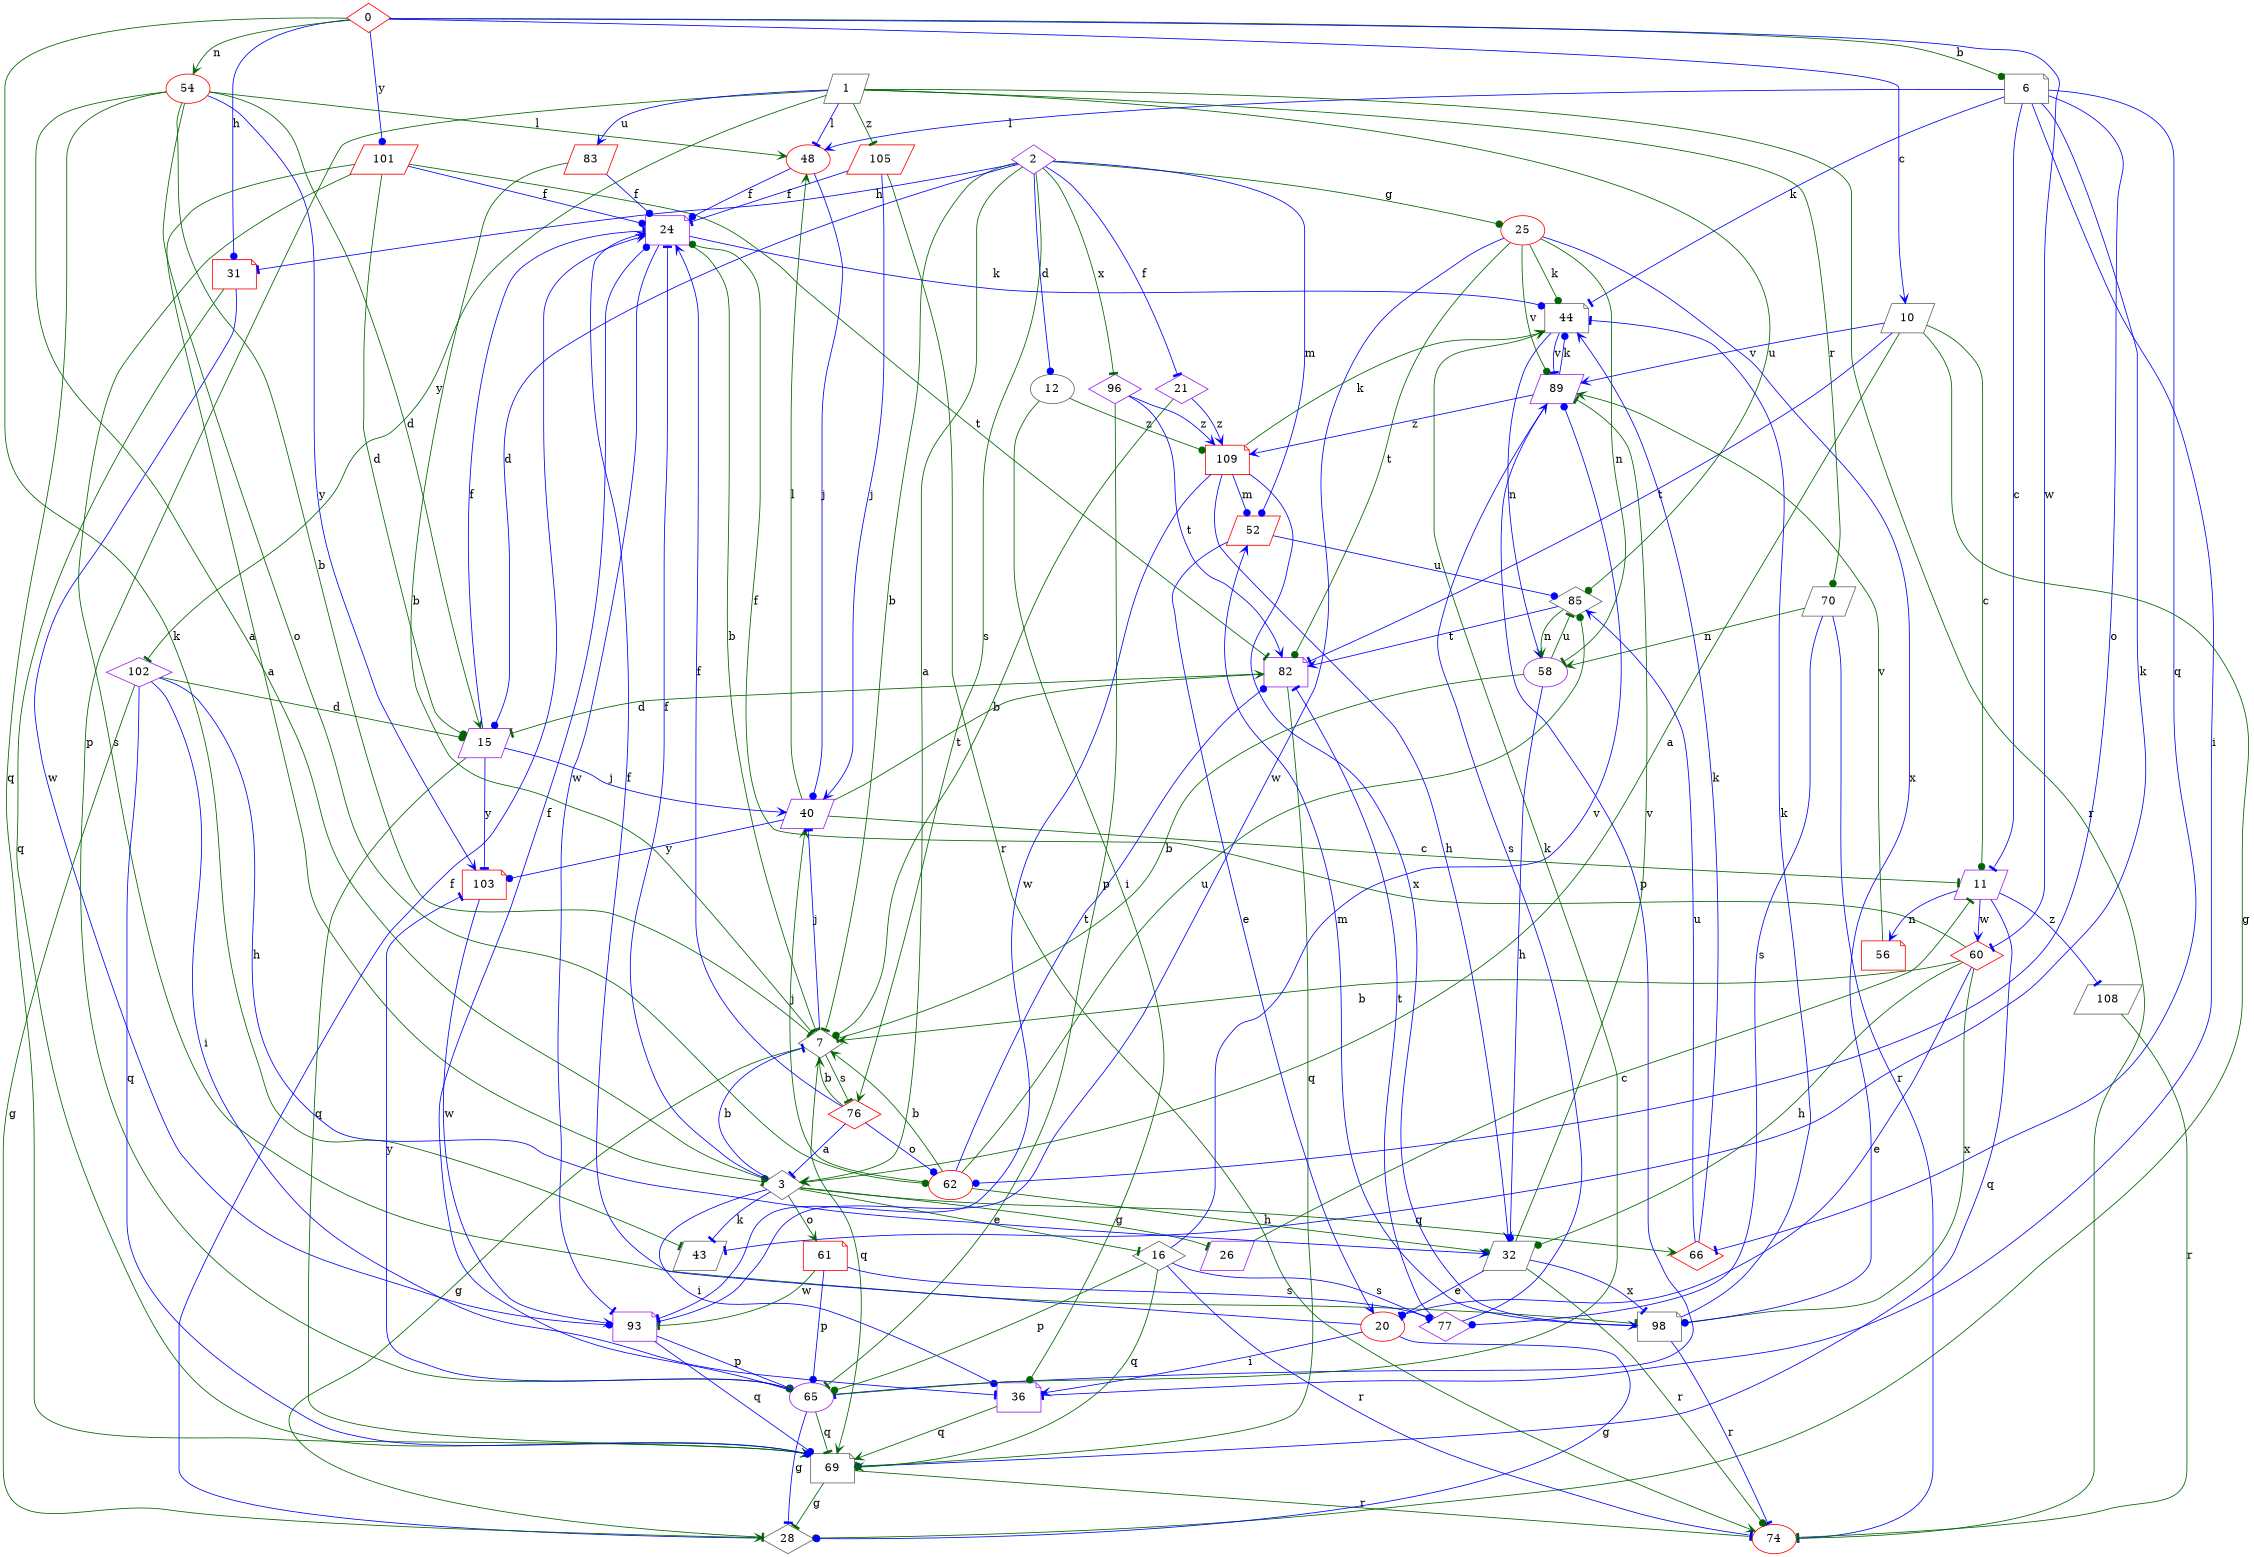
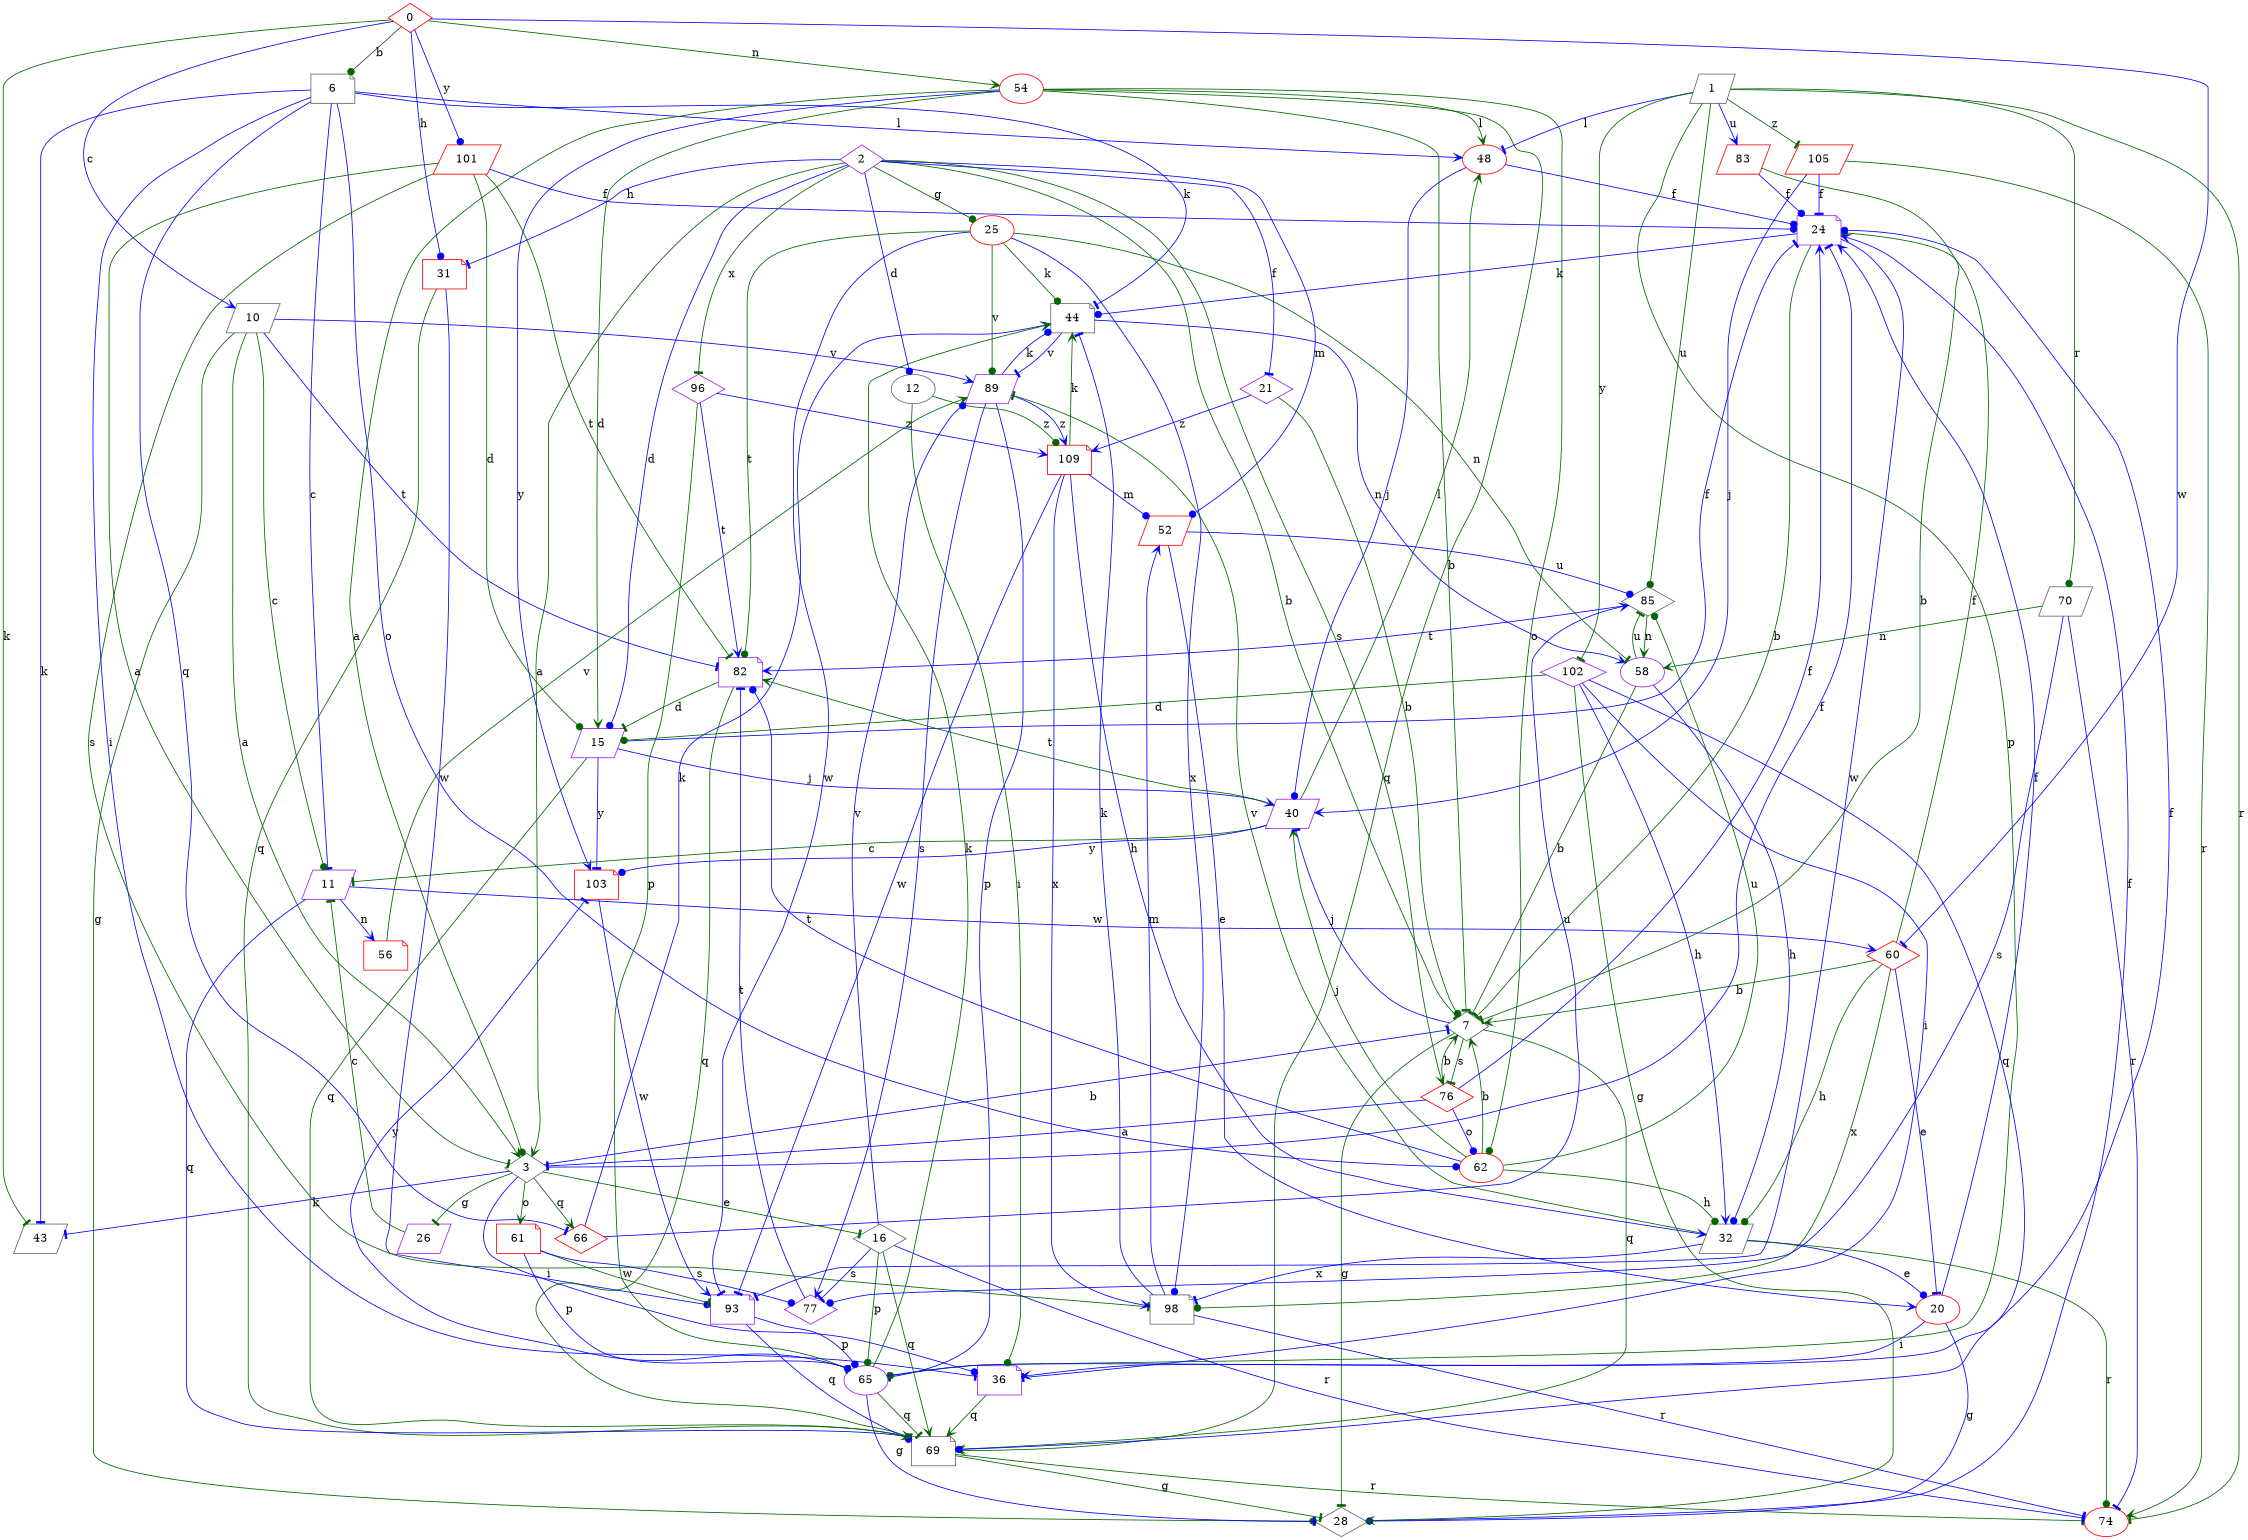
(1499, 832) -> (919, 850)
(2108, 999) -> none
